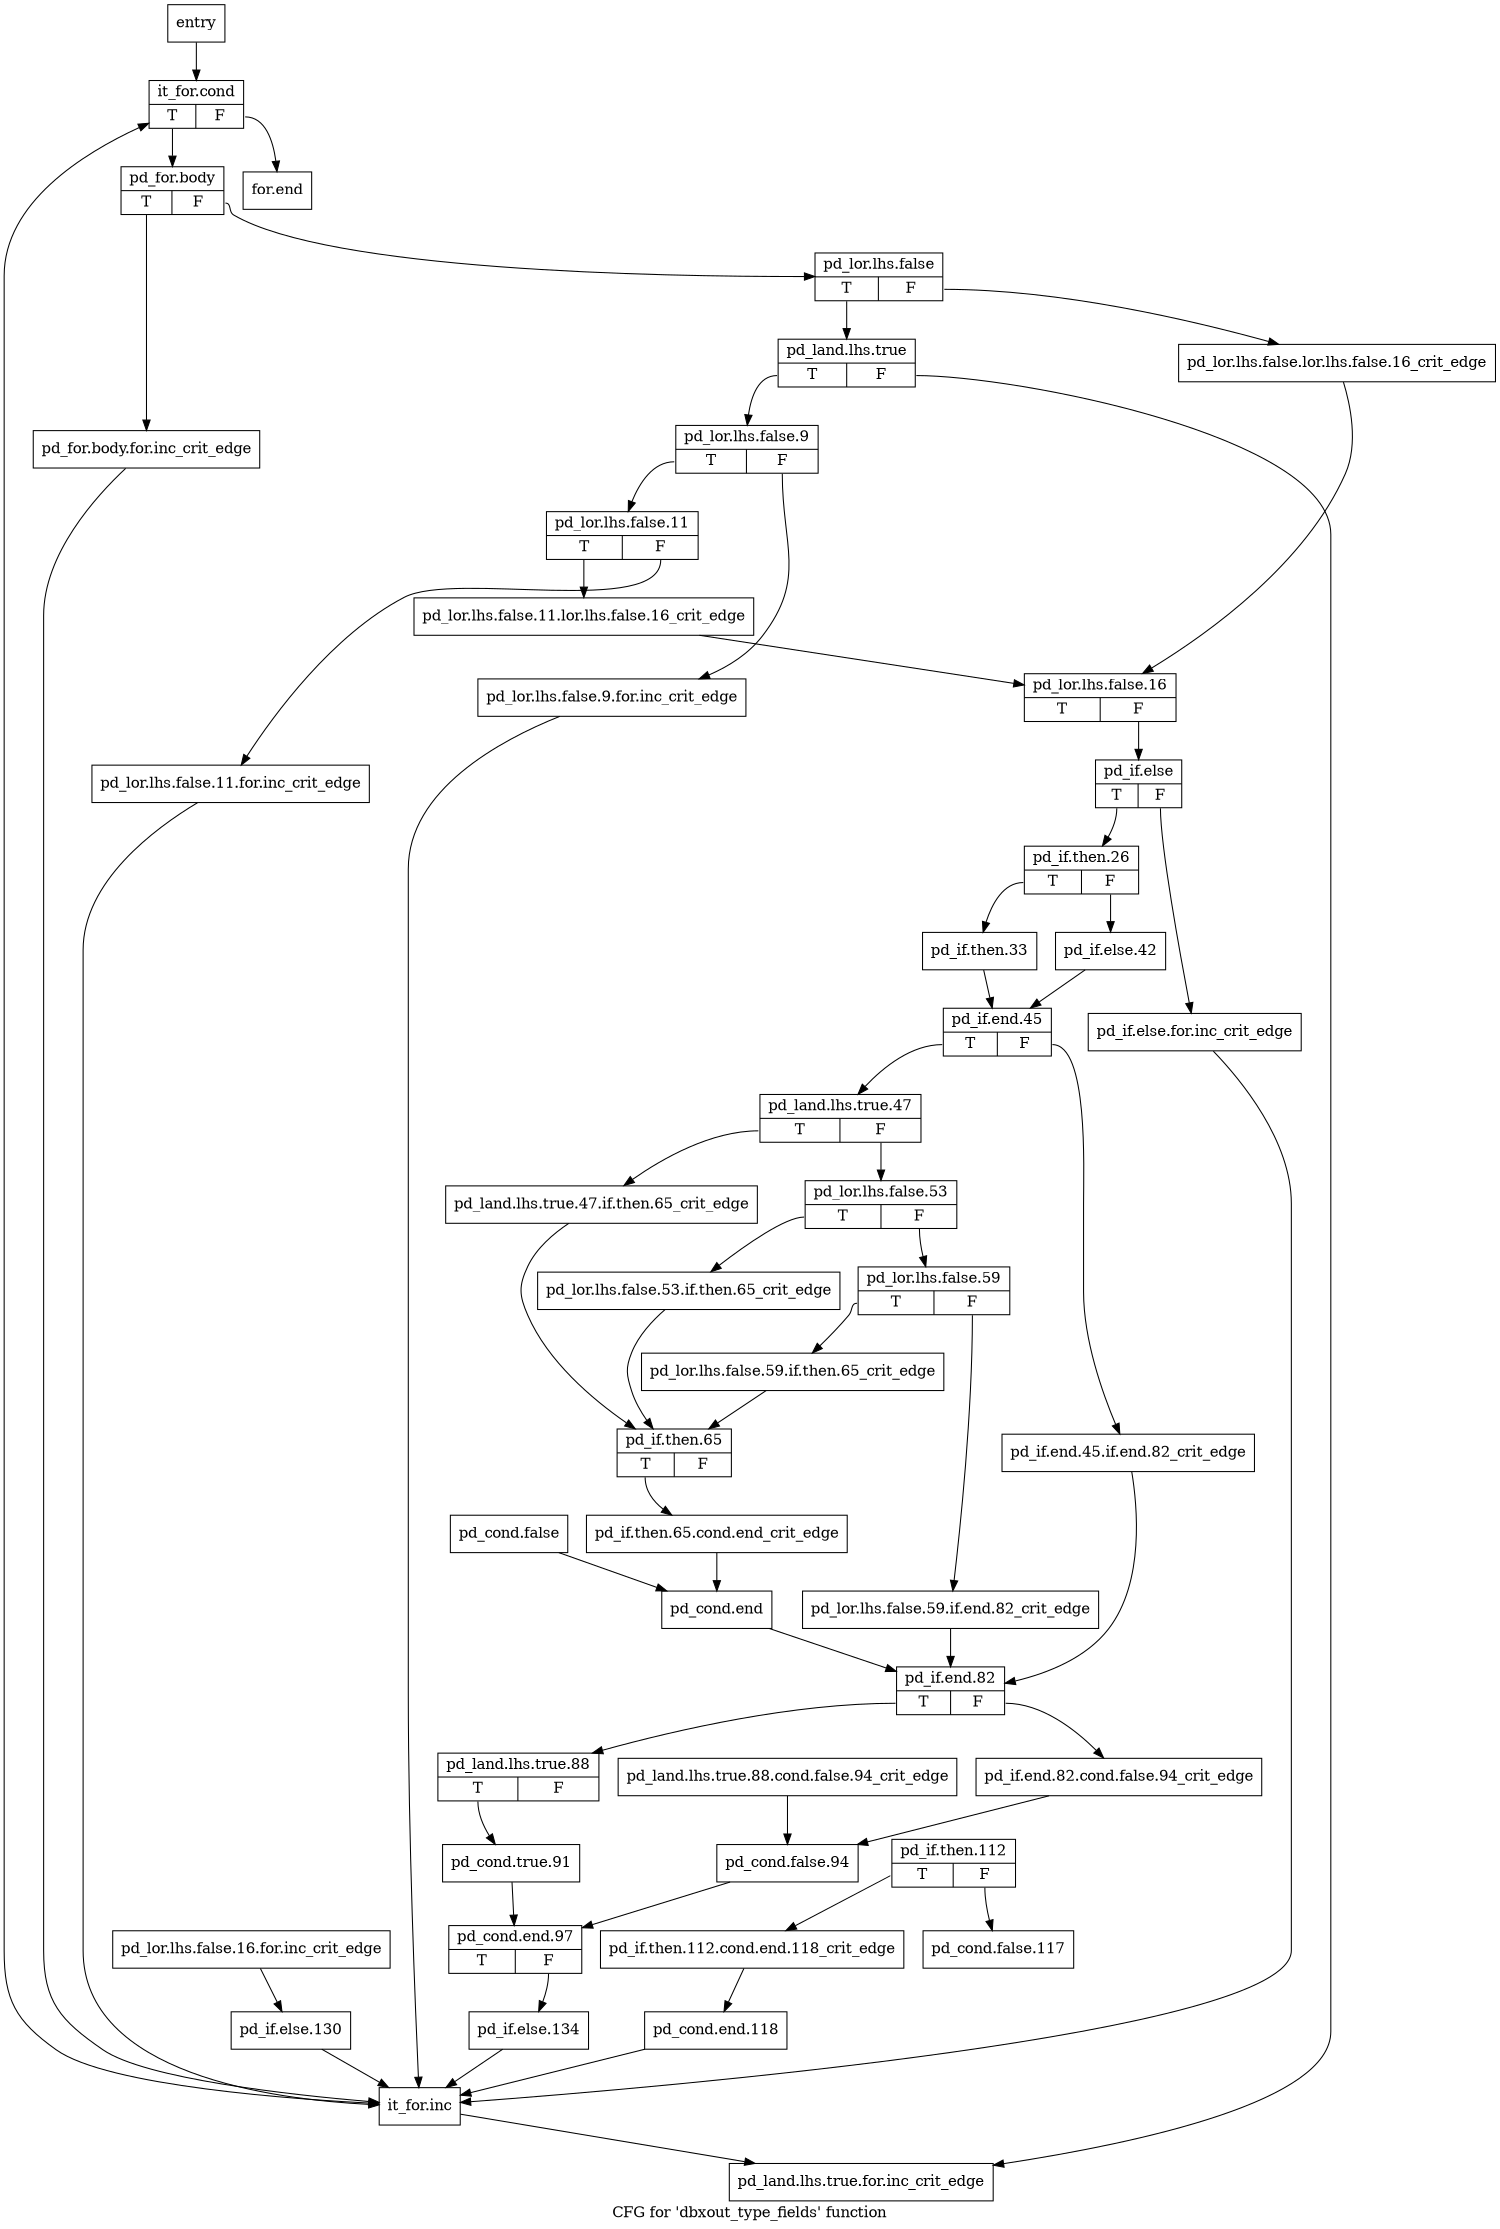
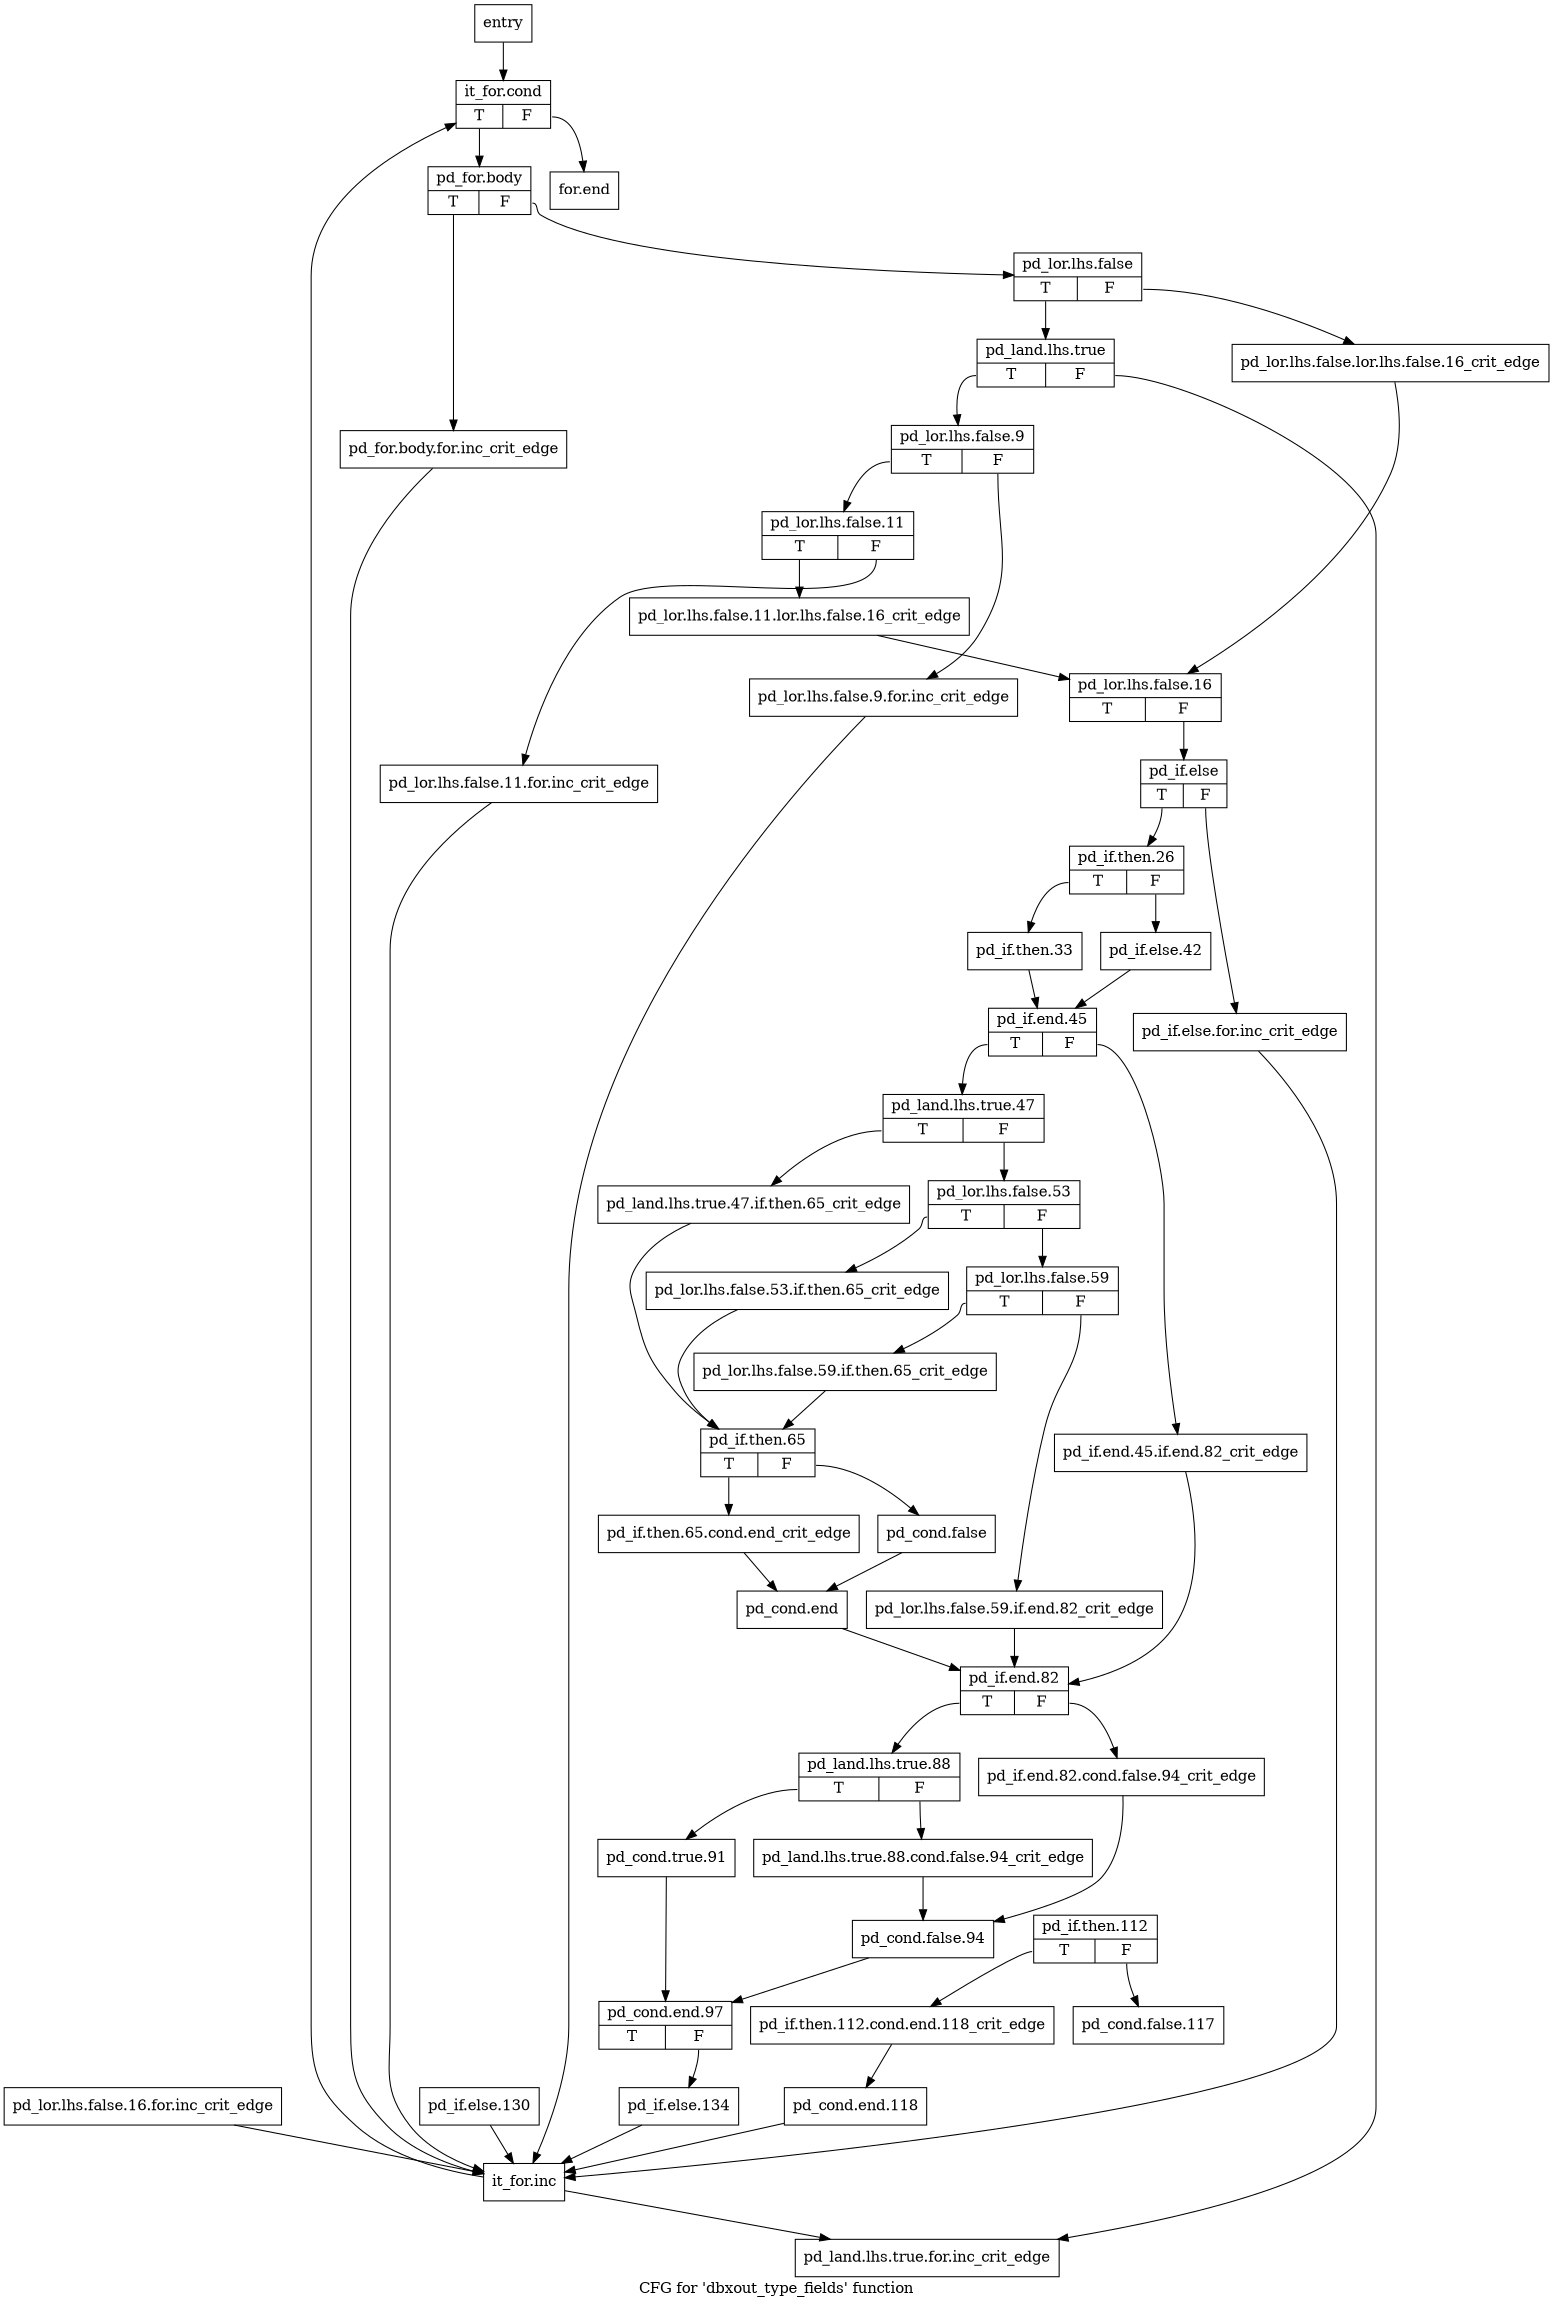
none -> (867, 1479)
none -> (920, 1815)
(269, 1985) -> (354, 2148)
